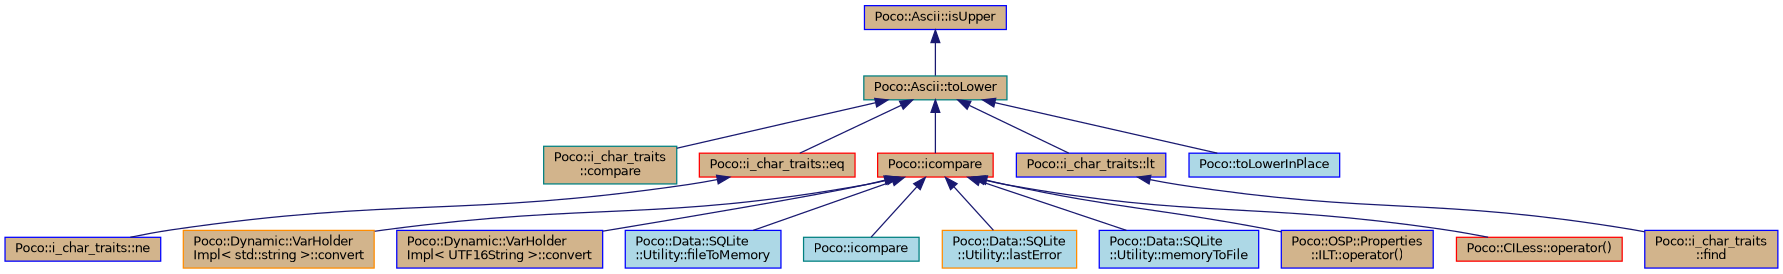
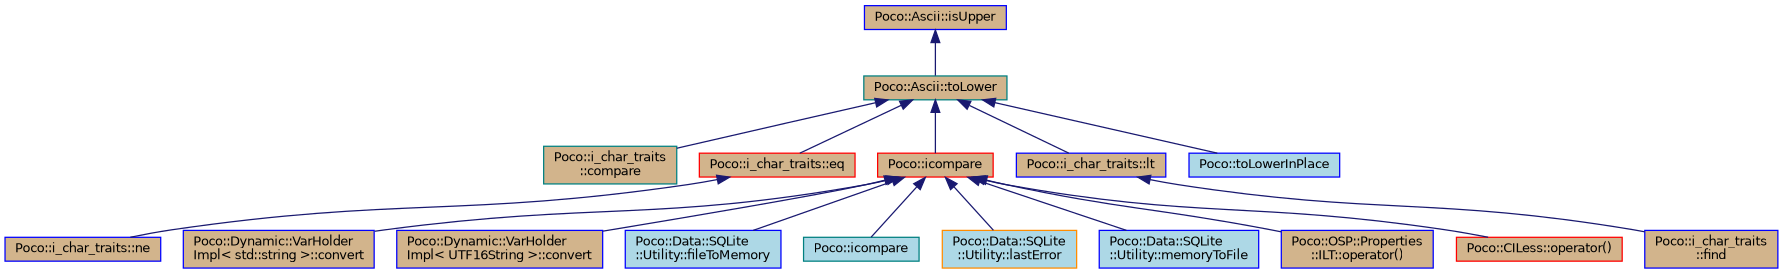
(279, 249) -> (279, 249)
